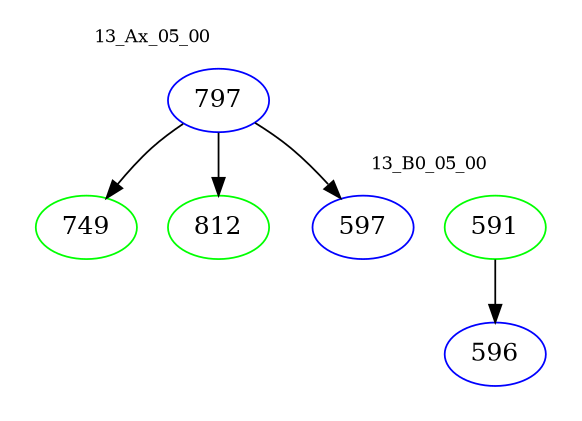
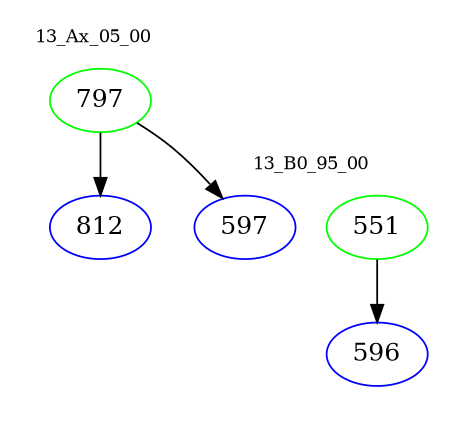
(219, 100) -> (100, 100)
(429, 165) -> (311, 165)
(86, 227) -> none
(219, 227) -> (100, 227)
(495, 227) -> (377, 227)
